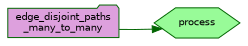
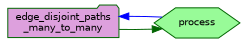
none -> (146, 17)
